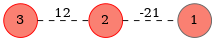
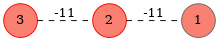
(63, 14) -> (65, 14)
(150, 14) -> (154, 14)
